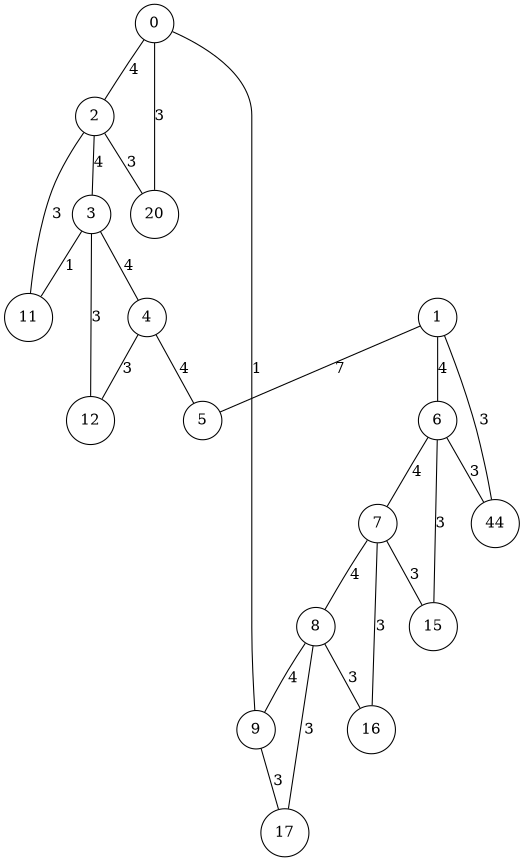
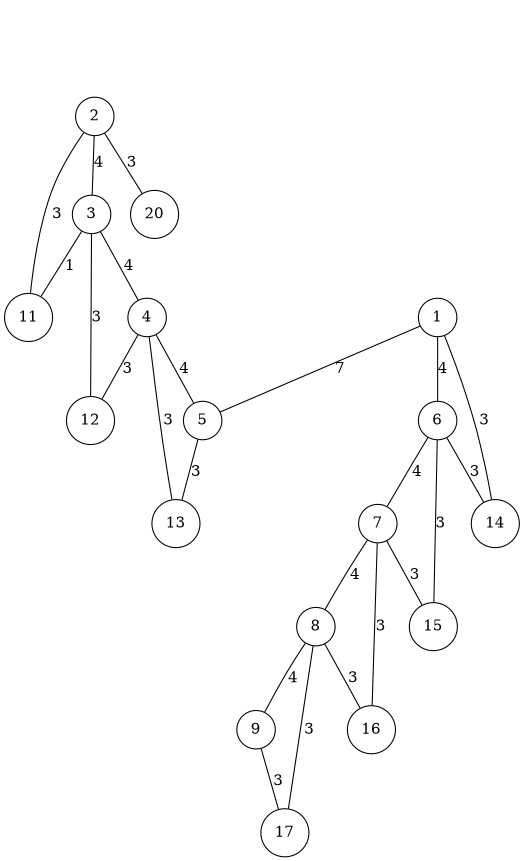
(155, 23) -> none
none -> (176, 524)
(495, 524) -> (495, 524)
